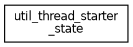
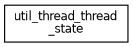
(66, 24) -> (66, 24)
